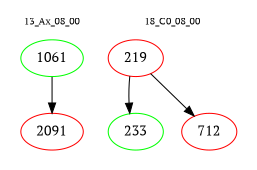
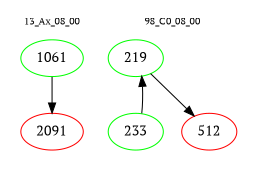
(173, 22) -> (173, 22)
(136, 58) -> (136, 58)
(129, 90) -> (143, 100)
(209, 132) -> (209, 132)
